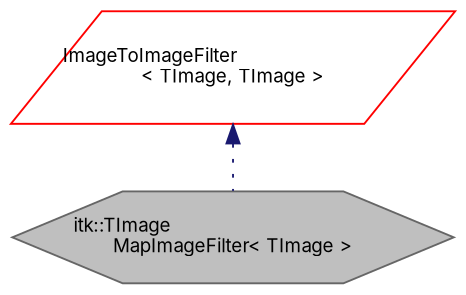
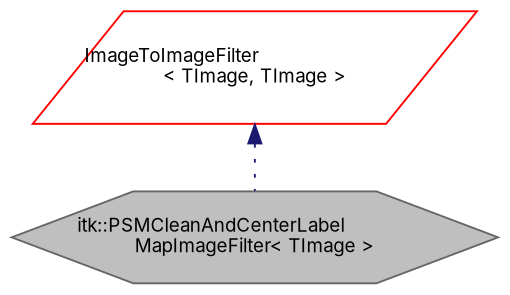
(233, 237) -> (255, 237)
